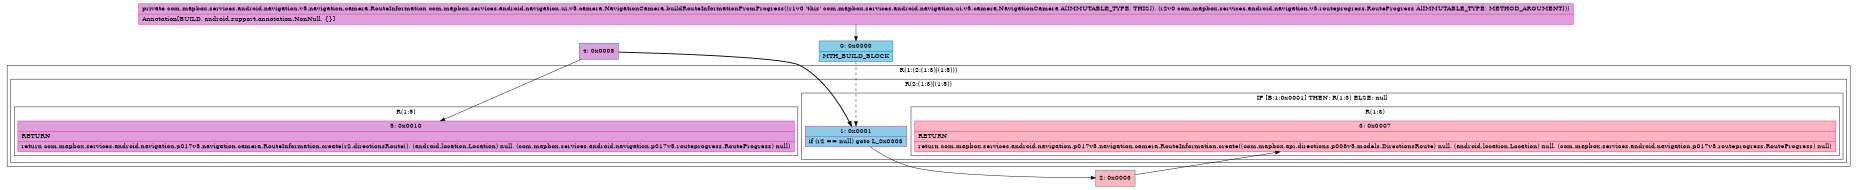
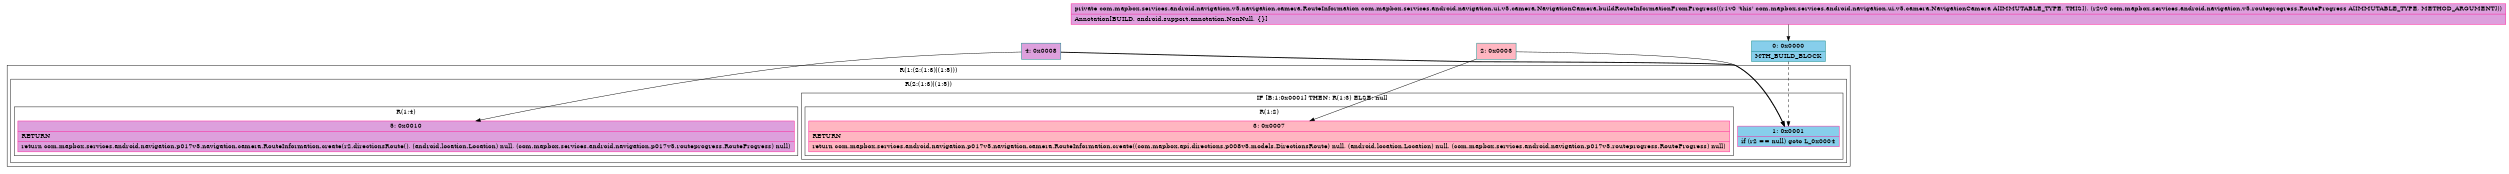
(406, 112) -> (406, 112)
(1375, 112) -> (1269, 112)
(856, 141) -> (1788, 141)
(978, 175) -> (1663, 56)
